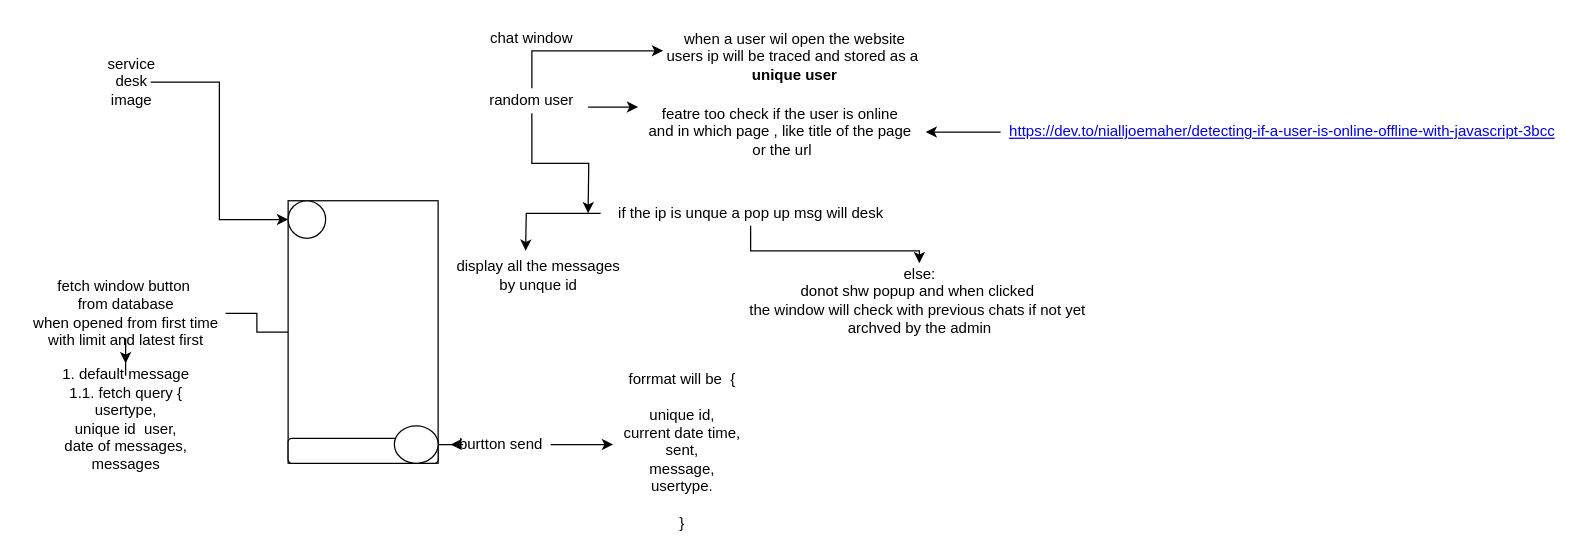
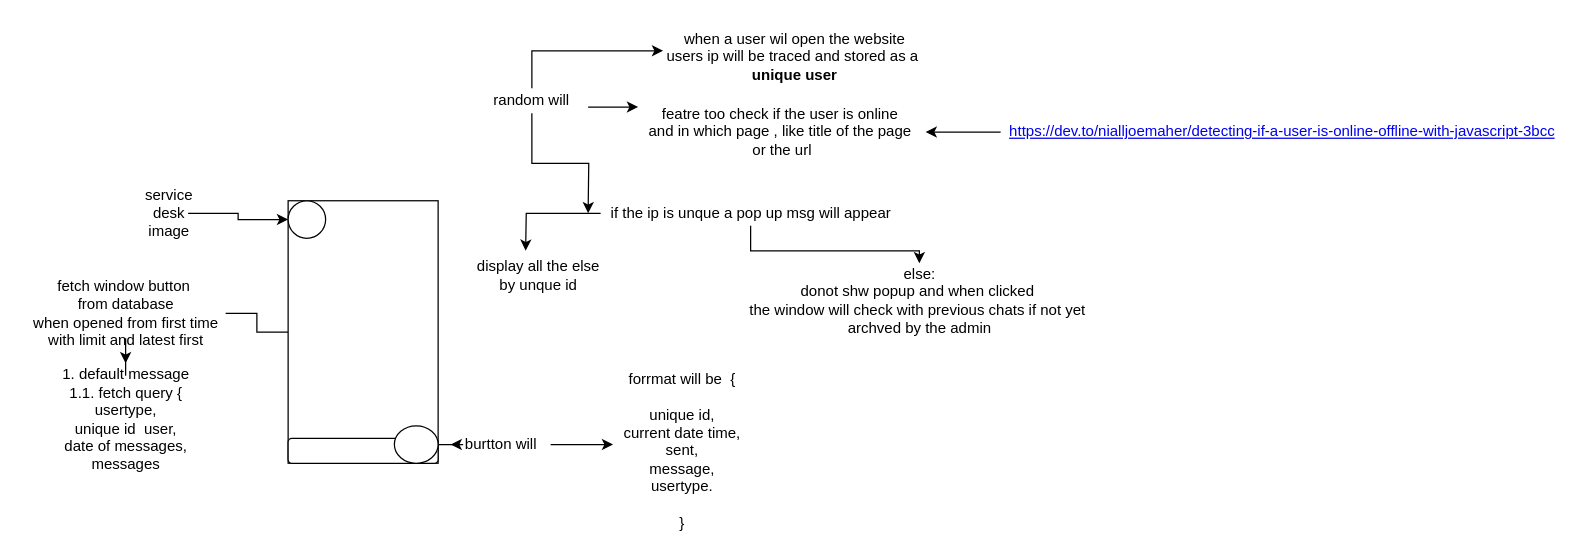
(532, 38) -> none
(132, 82) -> (169, 213)
(532, 101) -> (532, 101)
(751, 213) -> (751, 213)
(539, 276) -> (539, 276)
(501, 444) -> (501, 444)
